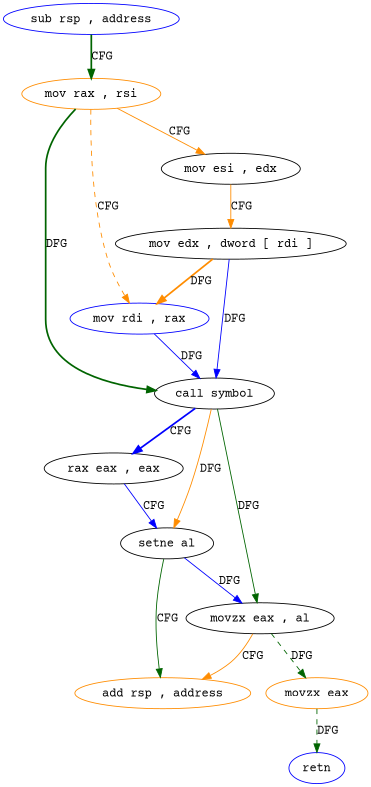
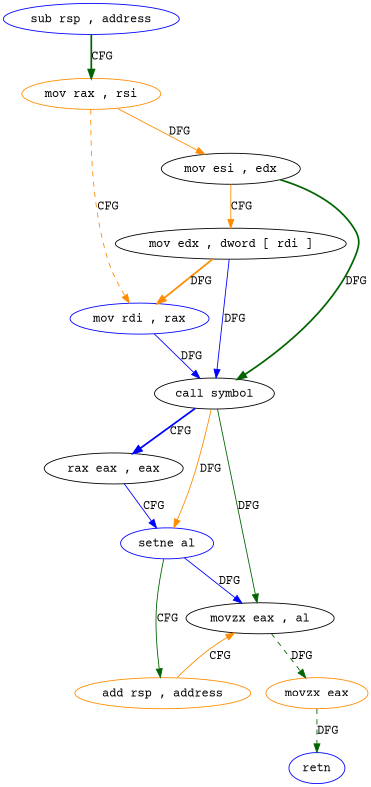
(180, 131) -> (180, 131)
(46, 277) -> (345, 276)
(167, 543) -> (167, 543)
(235, 658) -> (201, 656)
